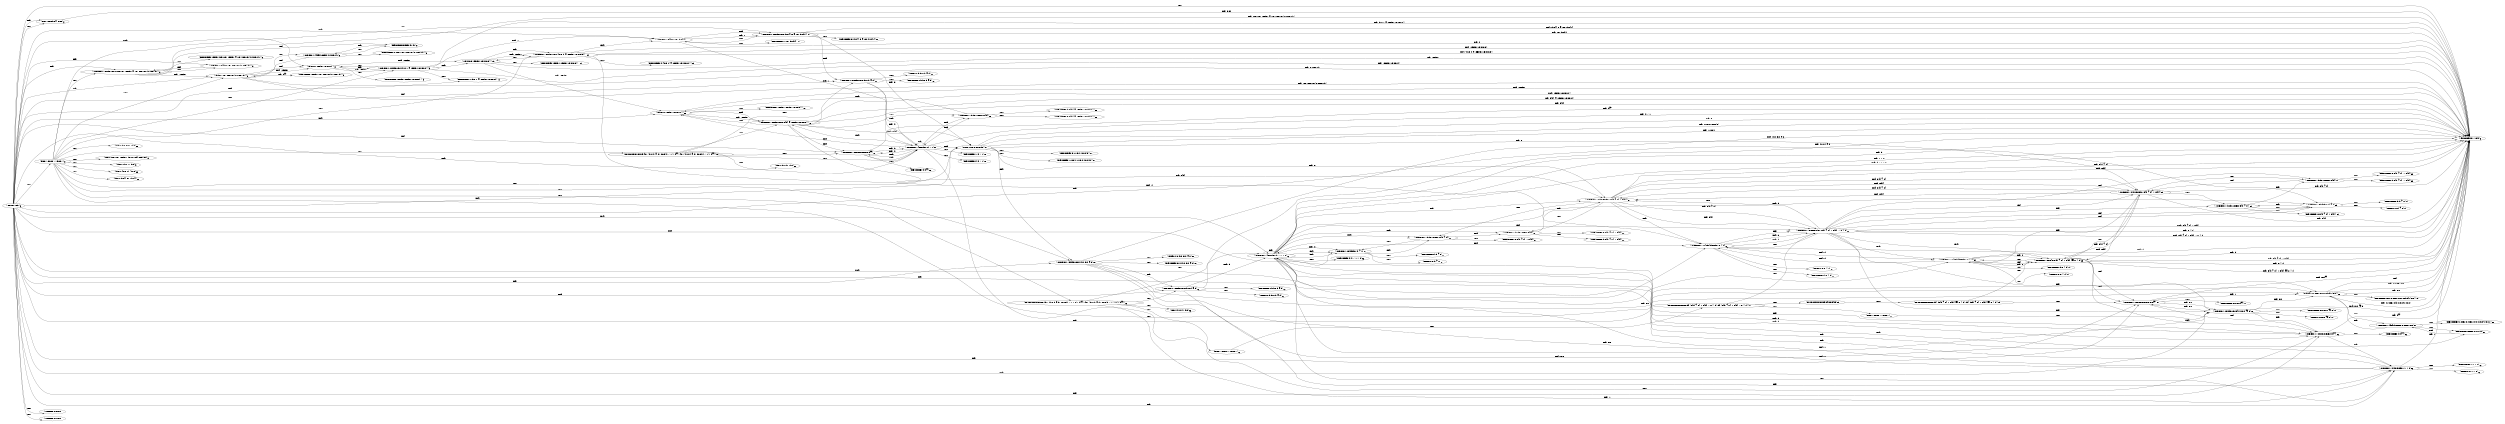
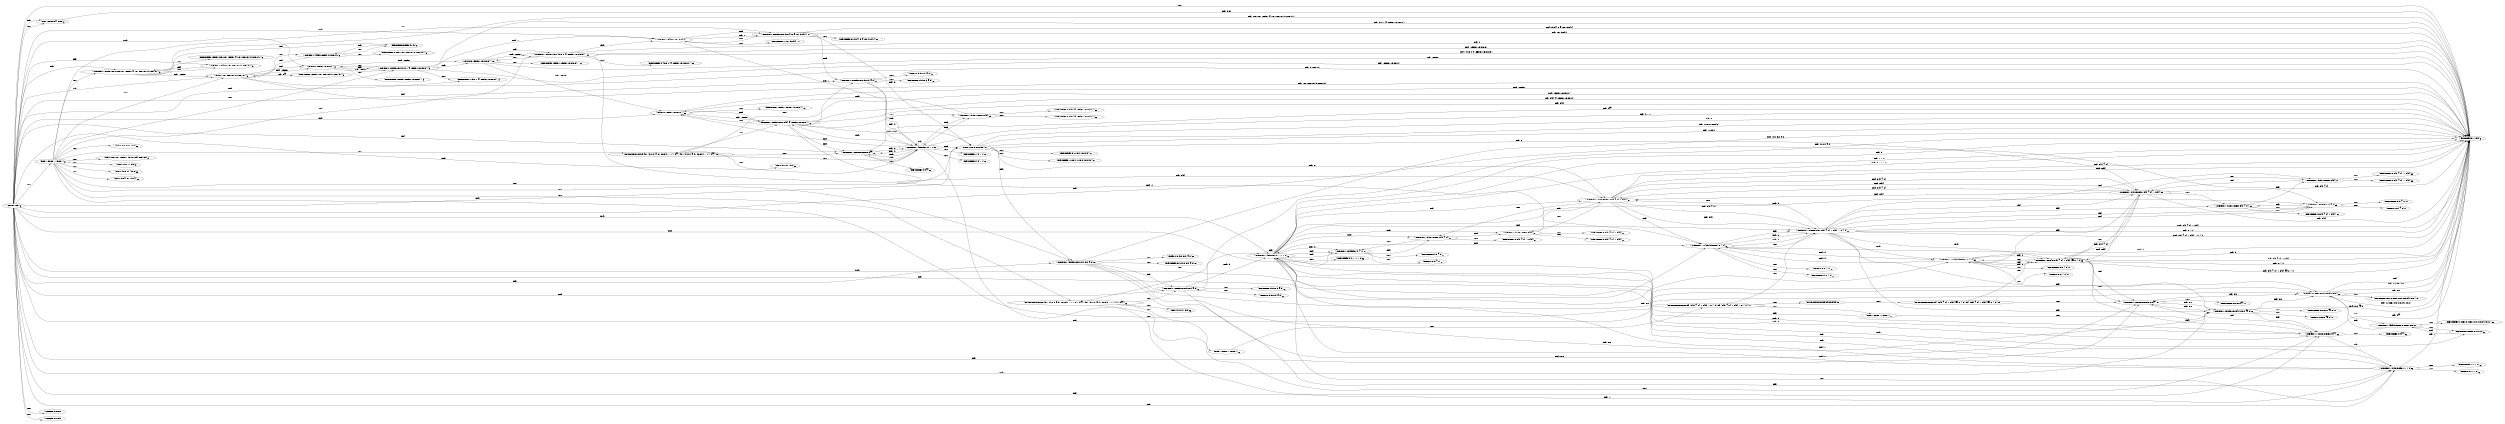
(2359, 277) -> none
(2233, 294) -> (2233, 294)
